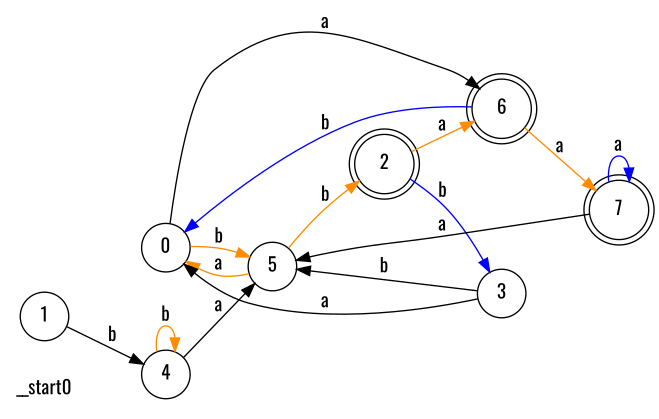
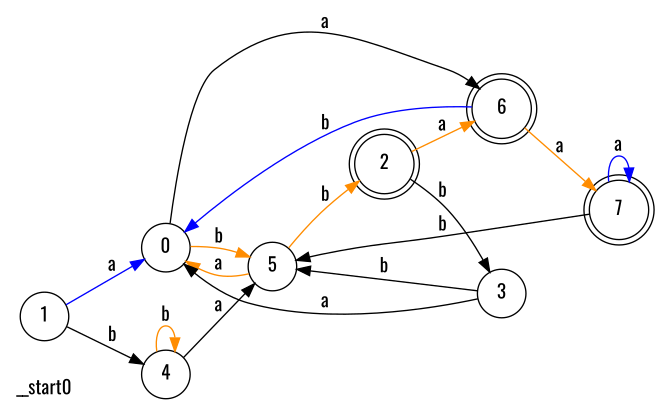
(452, 215) -> (452, 215)
(443, 225) -> (443, 225)
none -> (99, 285)
